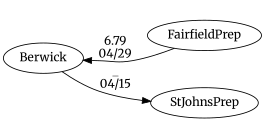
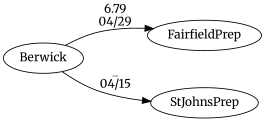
(134, 60) -> (104, 31)
